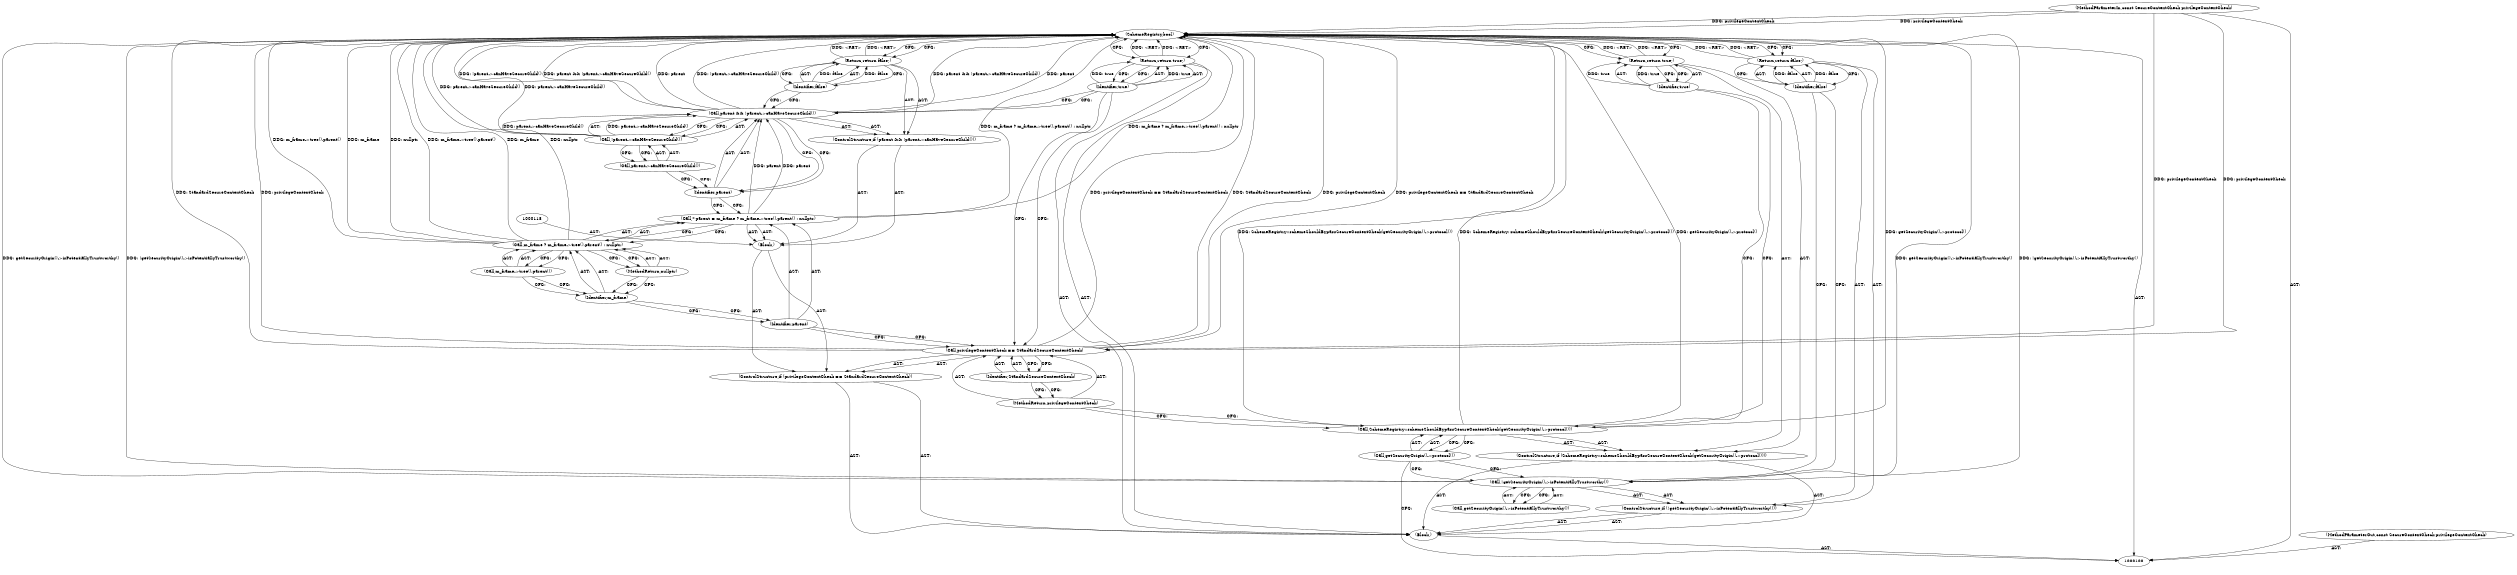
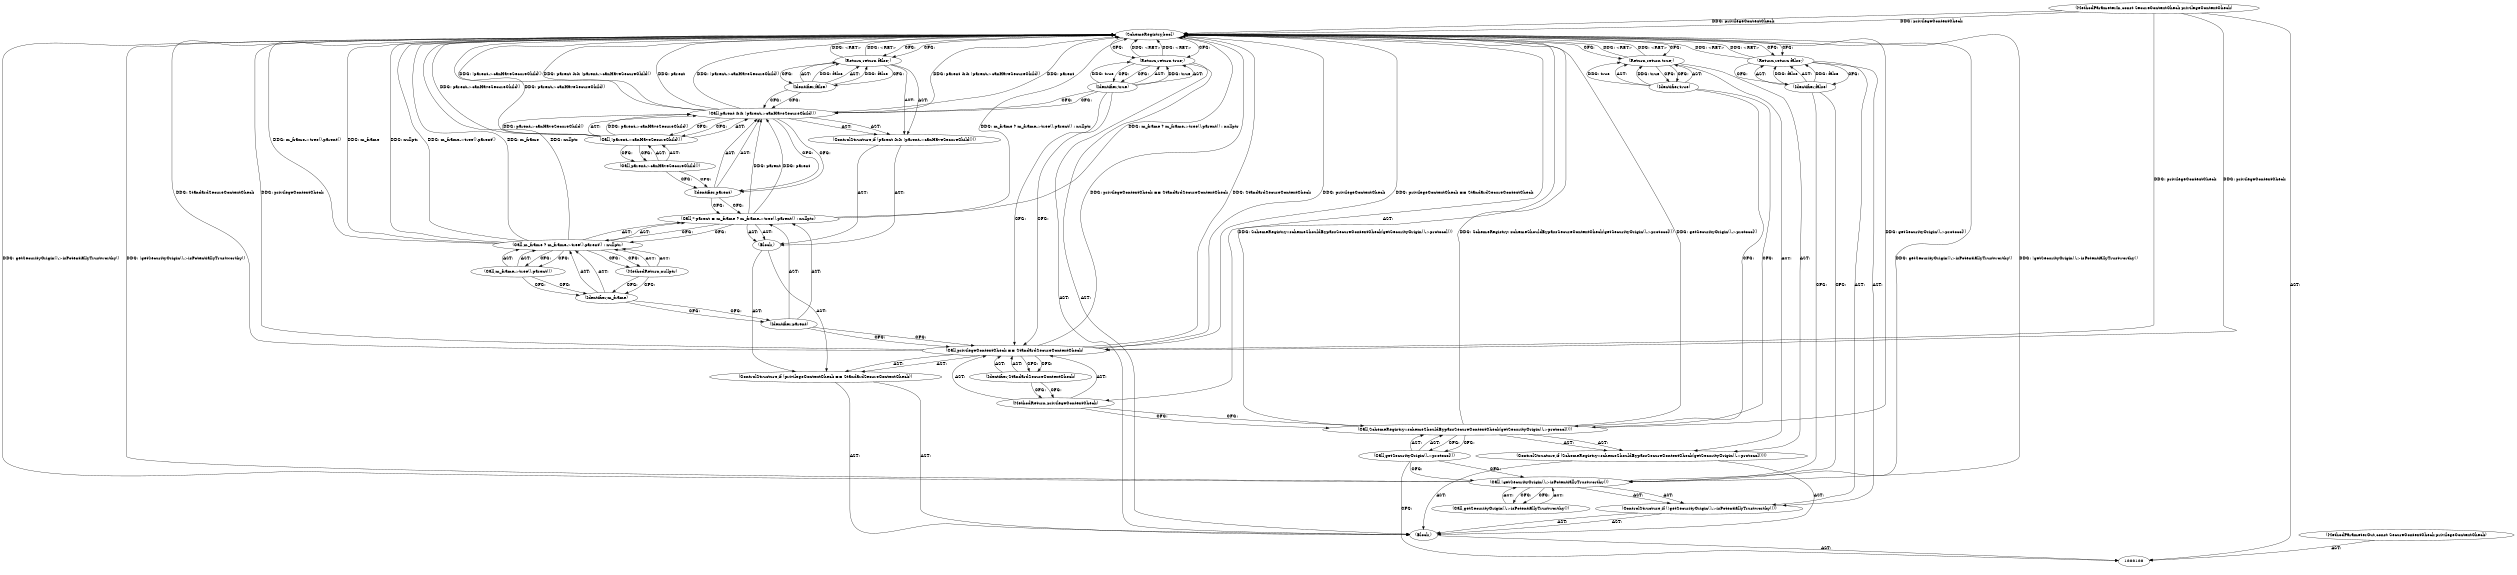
(1983, 45) -> (1496, 203)
(532, 219) -> none
